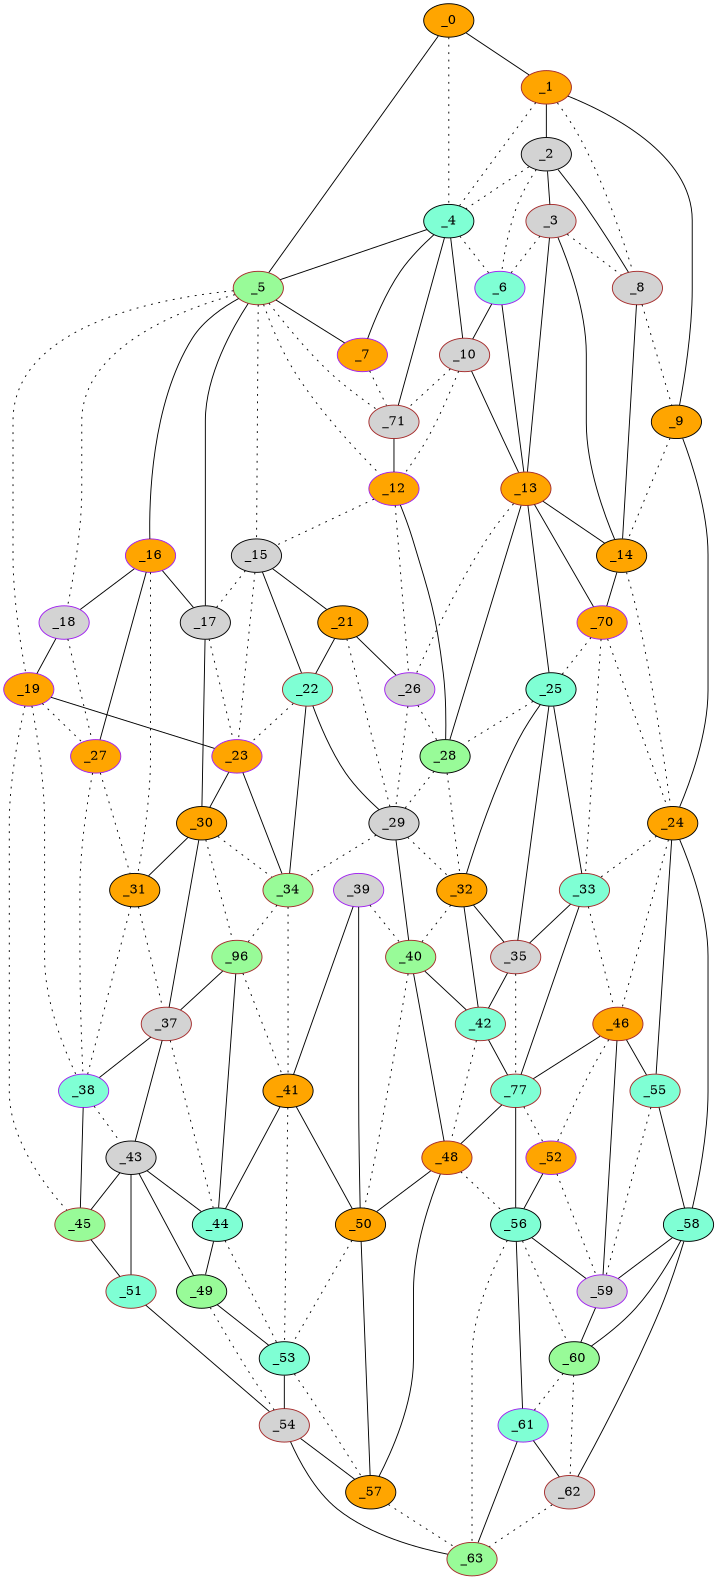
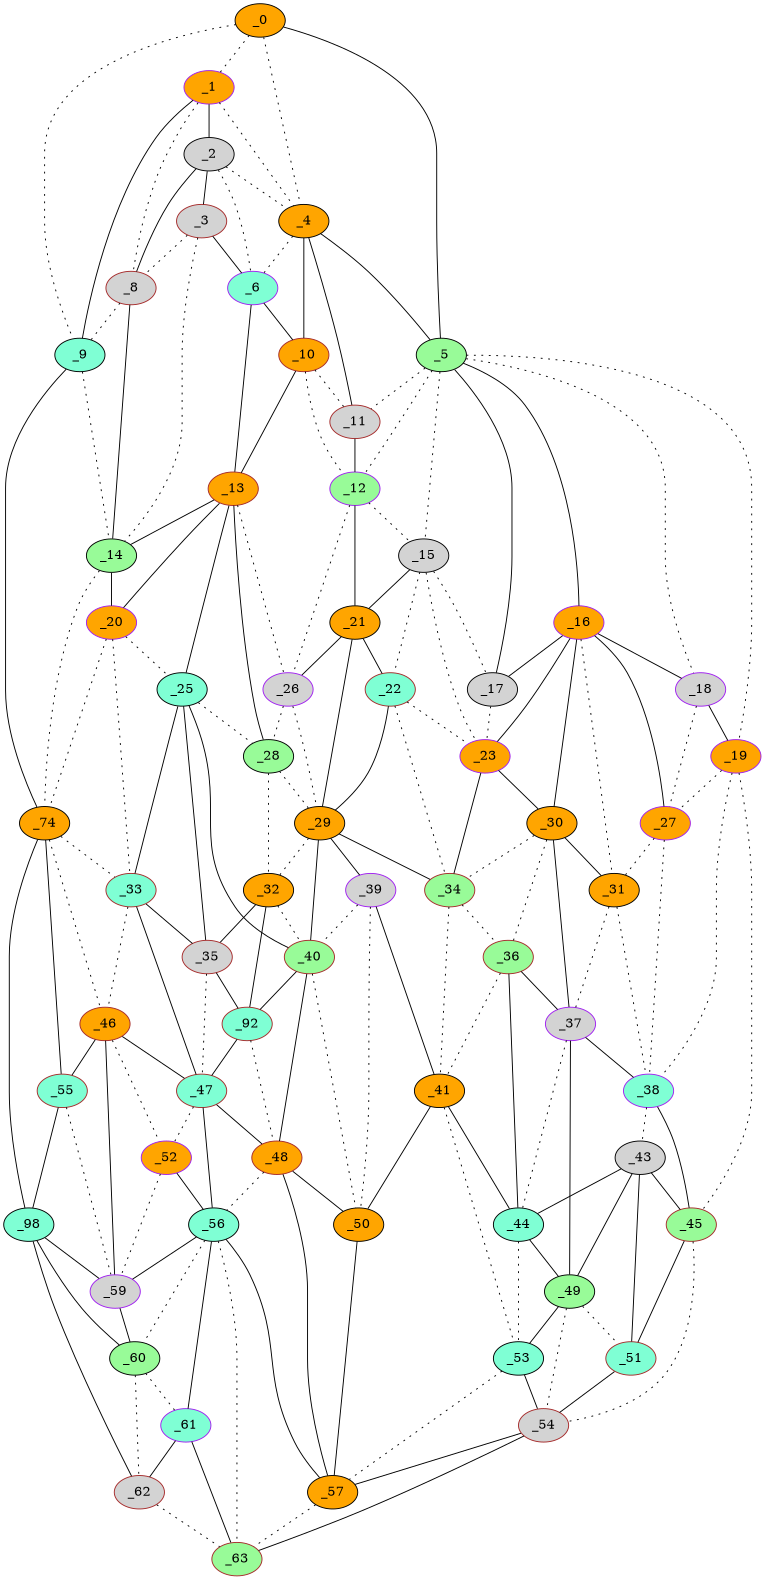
(498, 54) -> (235, 54)
(546, 87) -> (209, 87)
none -> (50, 124)
(449, 221) -> (304, 221)
(525, 255) -> (227, 255)
(258, 288) -> (441, 355)
(362, 355) -> none
(465, 355) -> (304, 355)
(538, 355) -> none
(586, 388) -> (182, 397)
(394, 422) -> (355, 422)
(676, 422) -> (80, 355)
(394, 489) -> (355, 489)
(622, 556) -> (112, 556)
(435, 620) -> (355, 556)
(282, 622) -> (407, 623)
(602, 623) -> (112, 623)
(133, 723) -> (536, 692)
(203, 723) -> (565, 723)
(368, 723) -> (337, 723)
(497, 786) -> (211, 841)
(298, 790) -> (420, 790)
(394, 823) -> (320, 823)
(673, 823) -> (45, 823)
(341, 857) -> (385, 857)
none -> (345, 857)
(237, 957) -> (508, 957)
(166, 1024) -> (571, 1024)
(480, 1024) -> (247, 1024)
(359, 1057) -> (369, 1058)
(149, 1091) -> (570, 1158)
(516, 1091) -> (202, 1091)
(689, 1225) -> (29, 1225)
(322, 1291) -> none
none -> (600, 1325)
none -> (272, 1359)
none -> (673, 1362)
